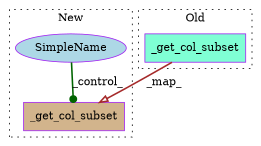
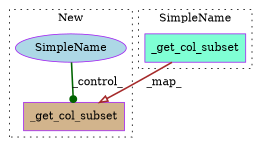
(195, 19) -> (195, 19)
